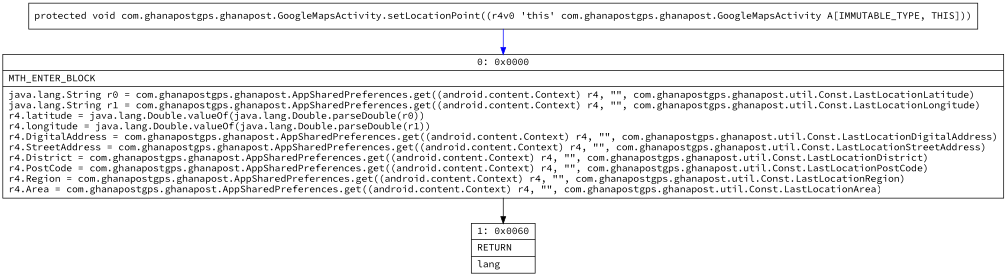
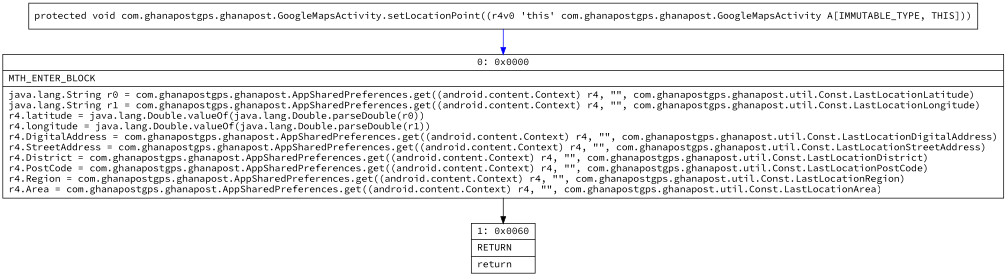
(489, 264) -> (494, 264)
